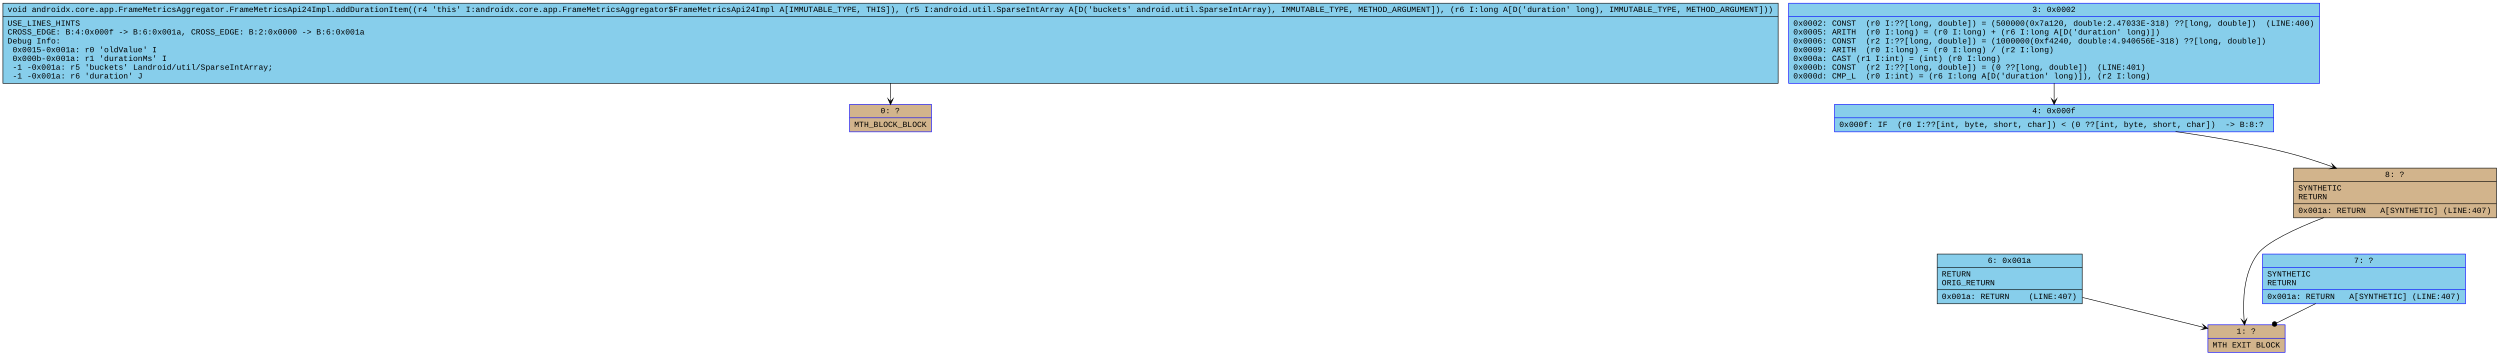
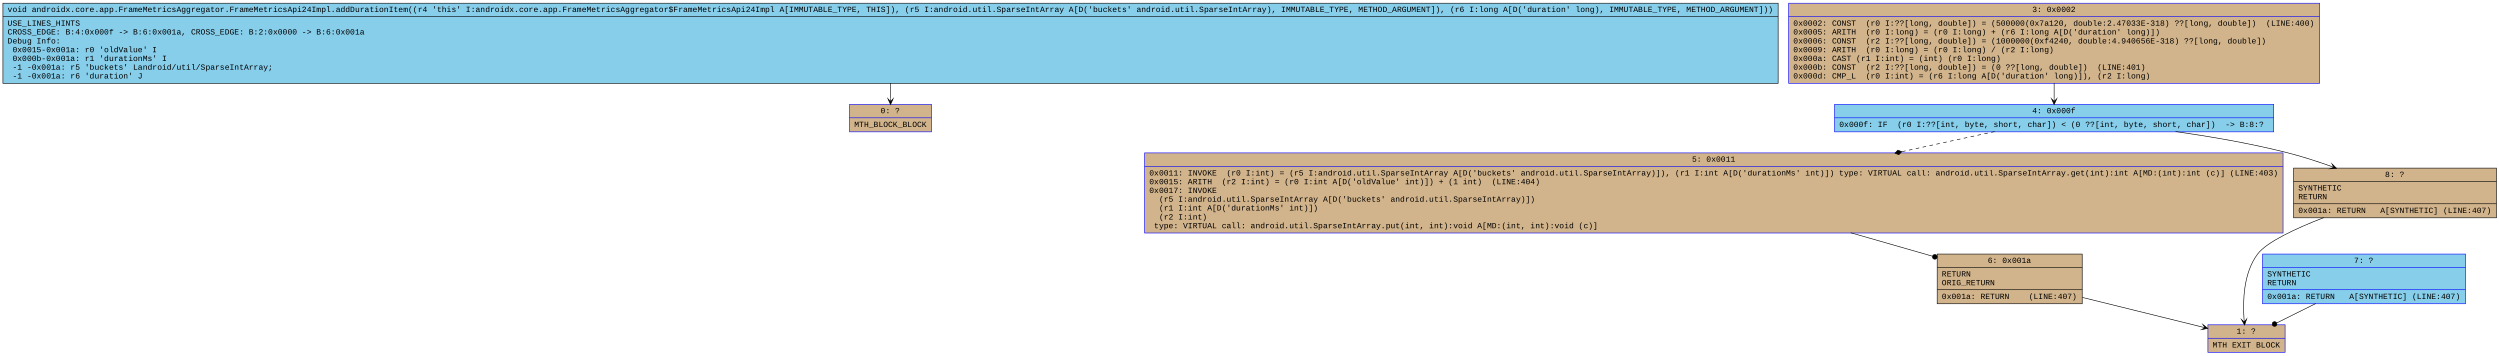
(2054, 43) -> (2054, 43)
none -> (1714, 193)
(2010, 279) -> (2010, 279)
